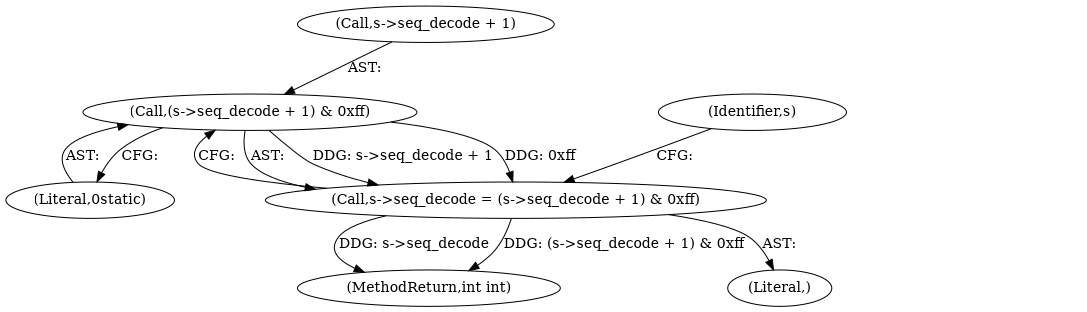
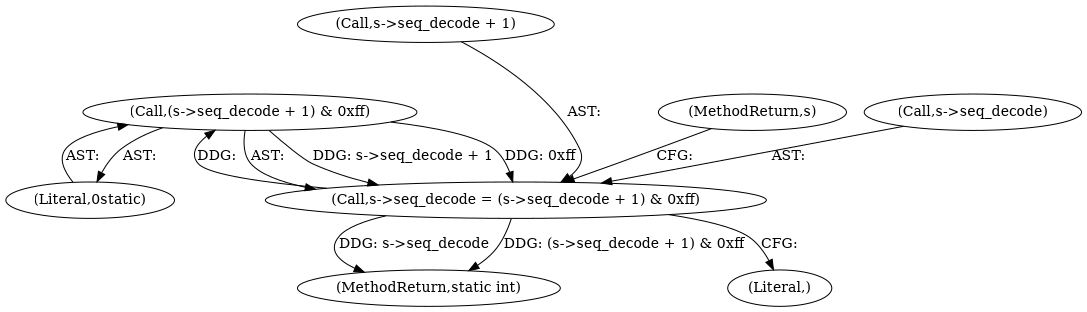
(343, 66) -> (541, 97)
(752, 112) -> (752, 112)
none -> (973, 112)
(142, 156) -> (142, 156)
(219, 156) -> (219, 156)
(782, 244) -> (782, 244)
(429, 288) -> (429, 288)
